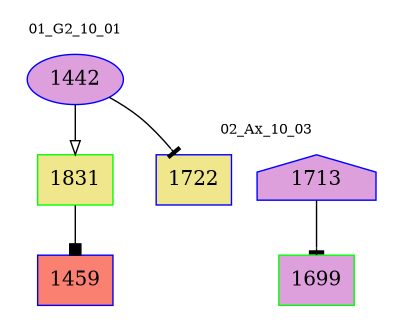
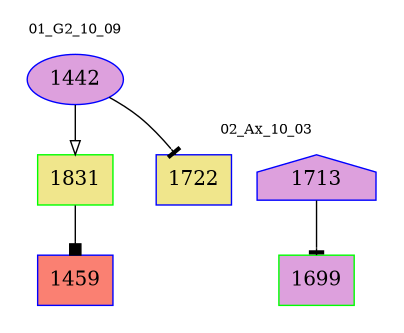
(75, 30) -> (75, 30)
